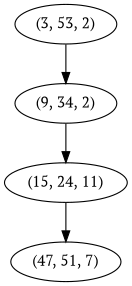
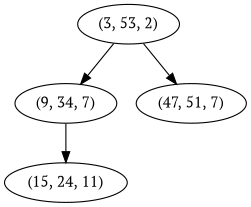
(66, 103) -> (66, 103)
(66, 217) -> (156, 59)
